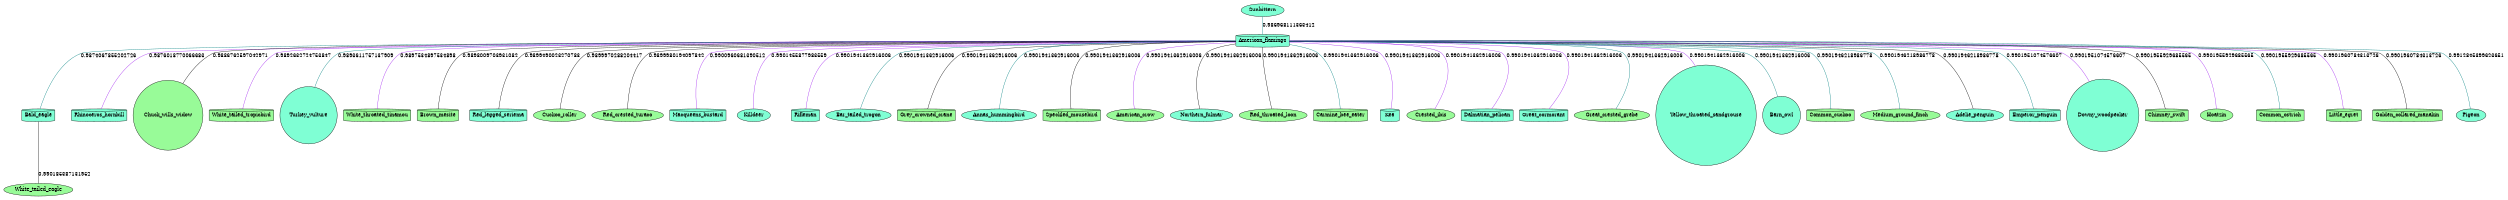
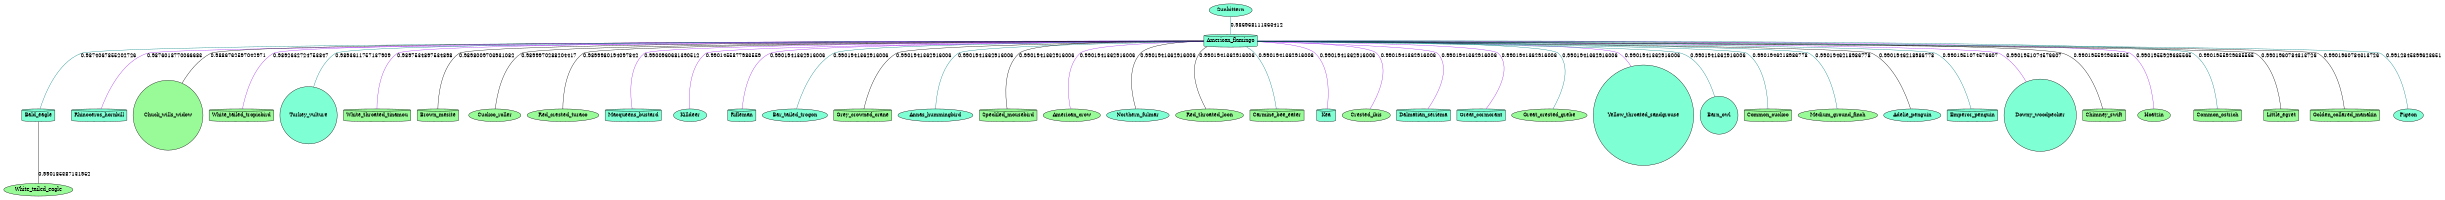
(1835, 45) -> (1788, 45)
(498, 115) -> none
(1487, 115) -> (1424, 115)
